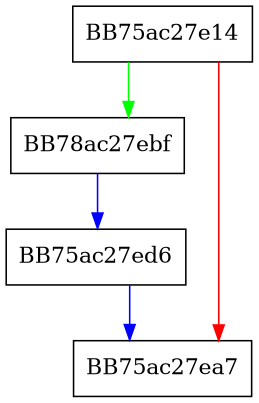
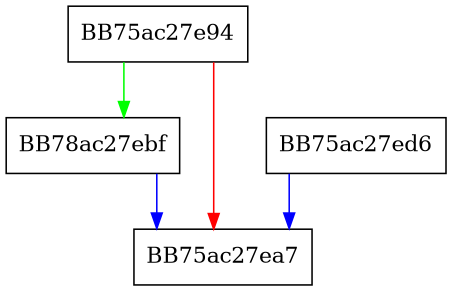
(163, 34) -> (158, 34)
(98, 193) -> (157, 193)
